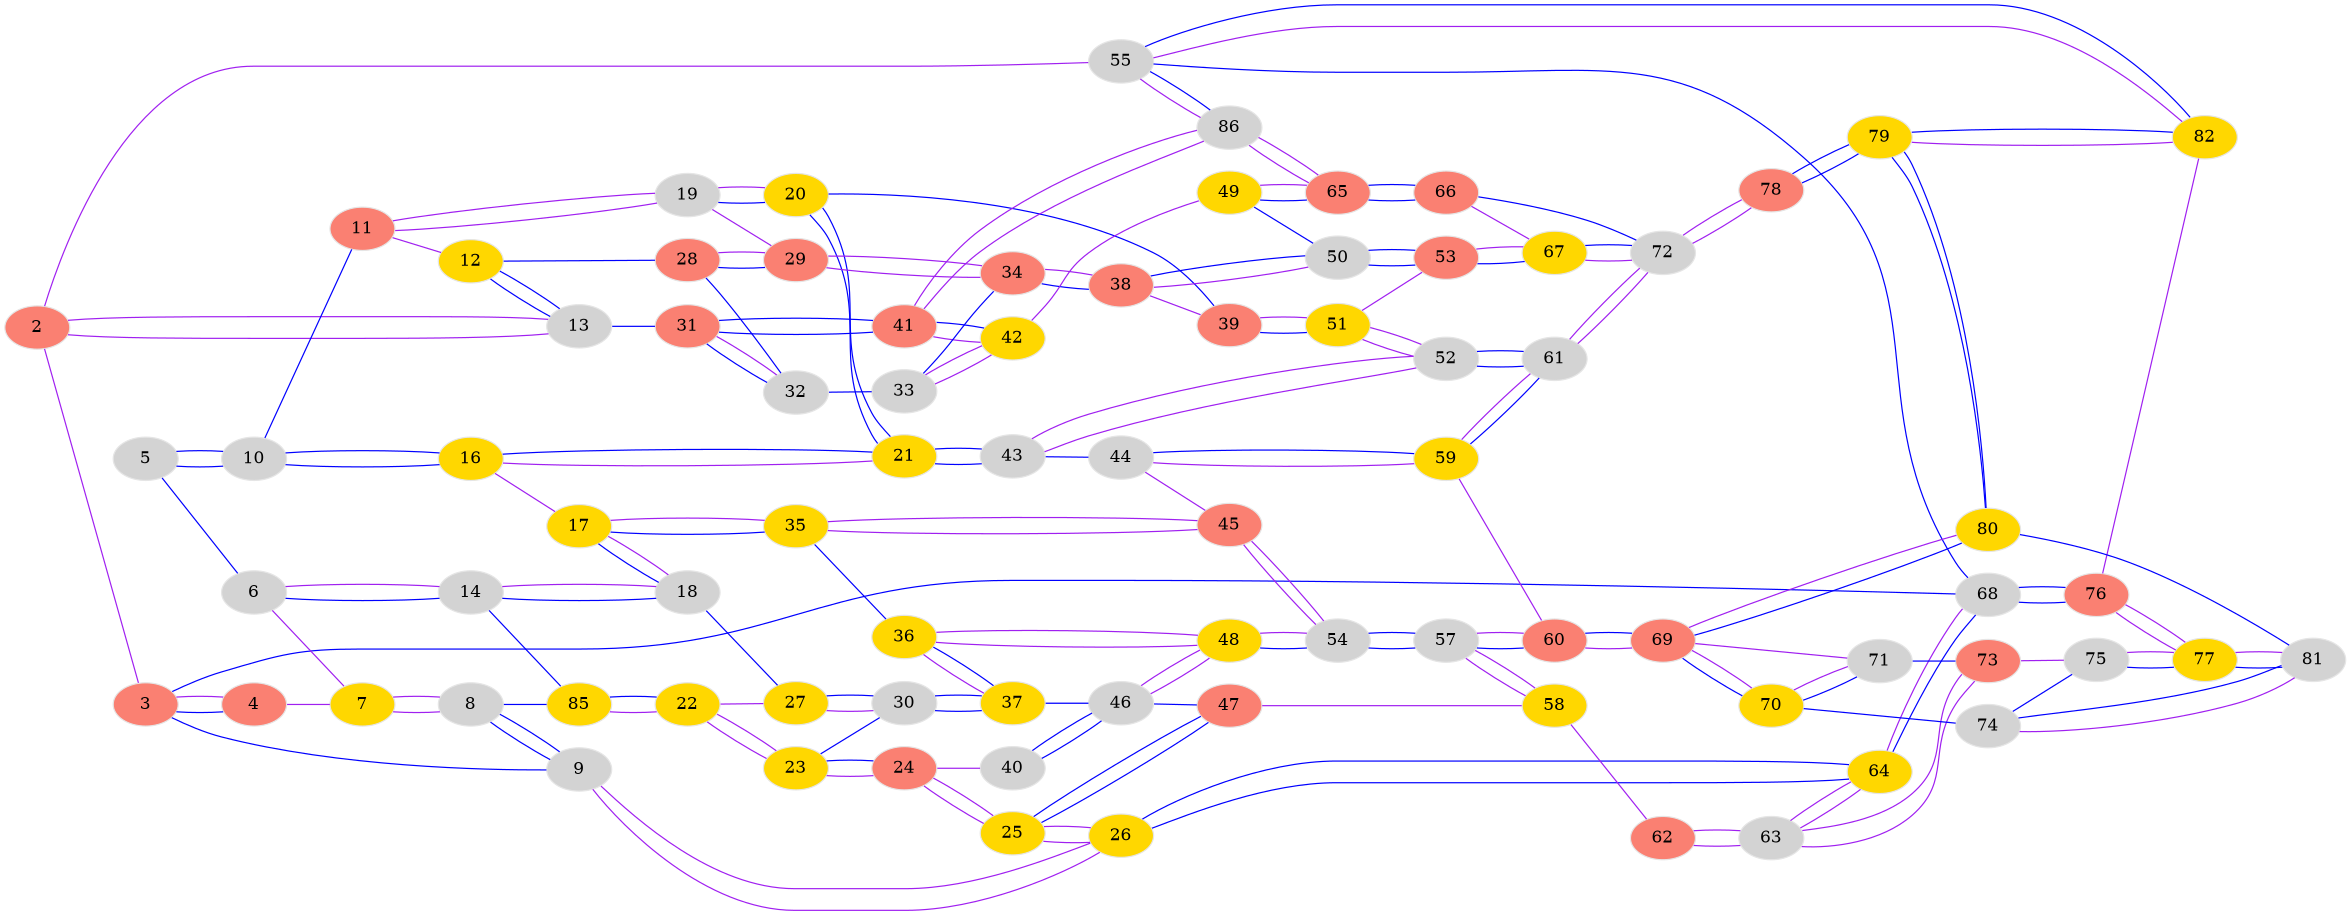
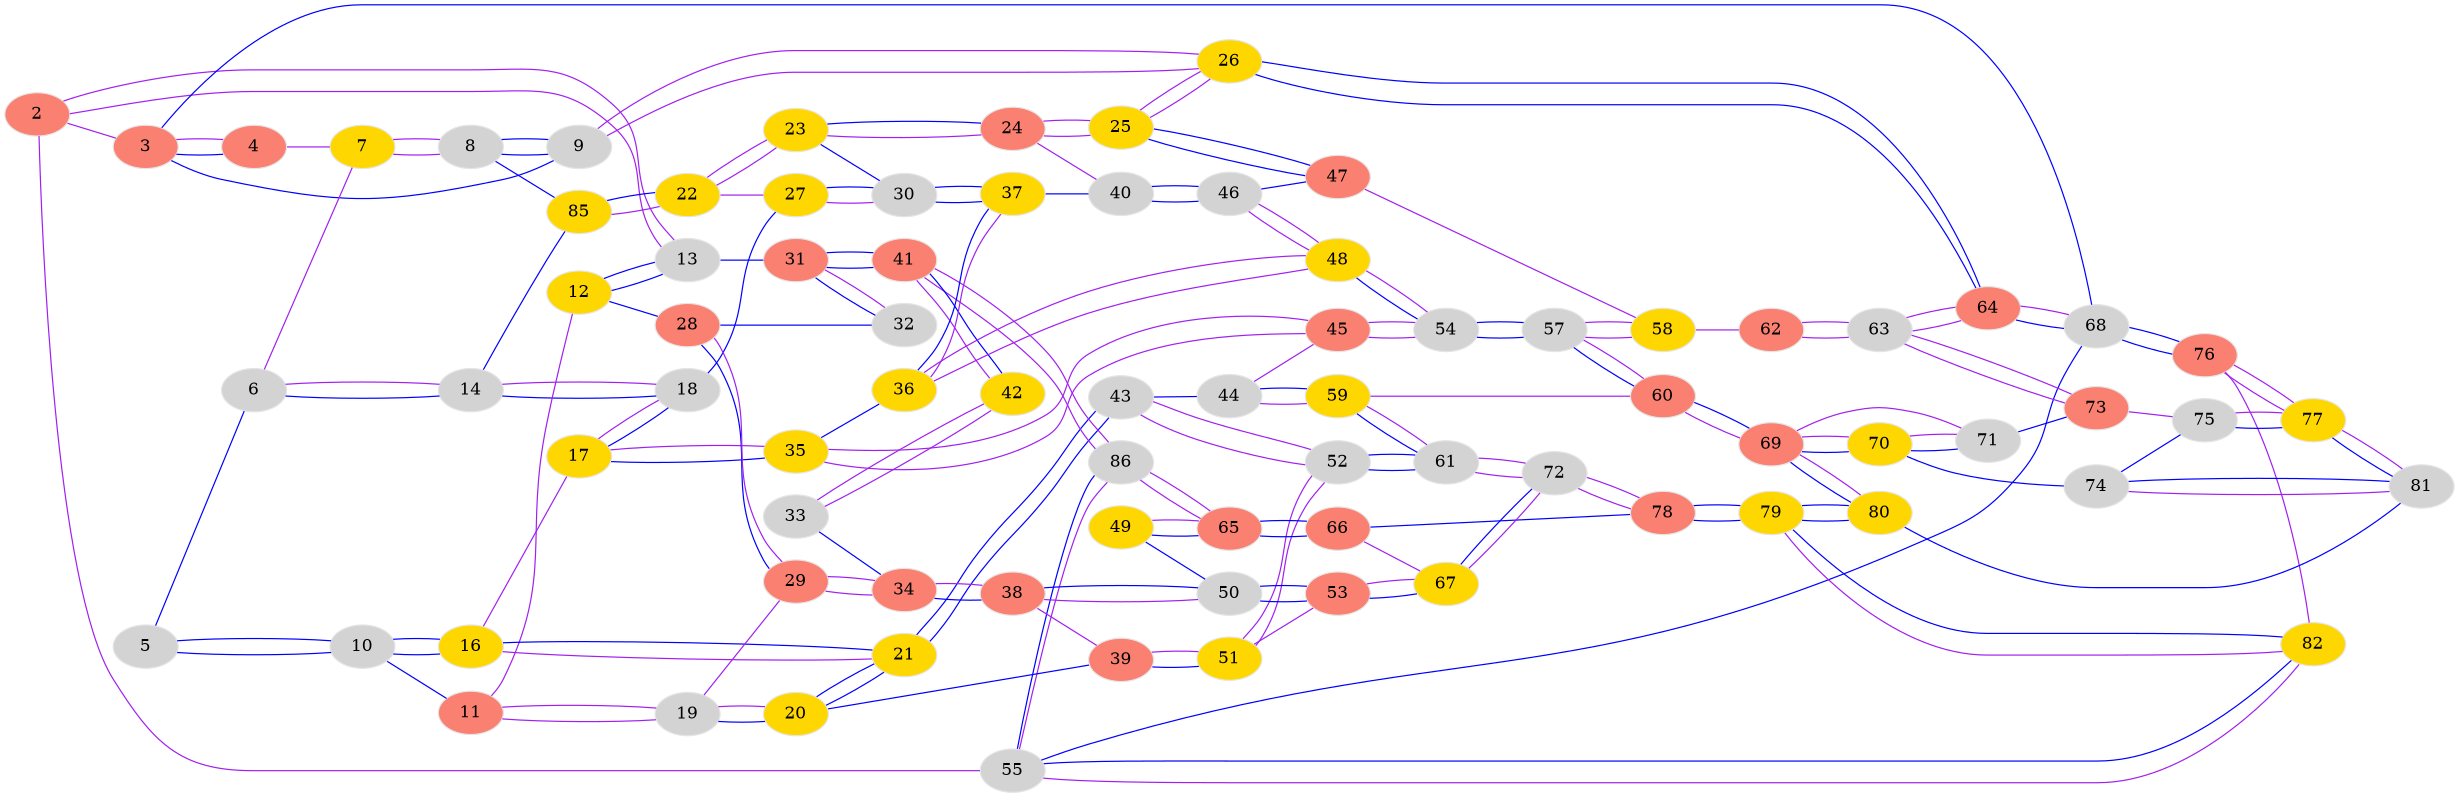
(1559, 213) -> (1487, 521)
(1102, 243) -> none
(848, 392) -> none
(1067, 703) -> (1067, 194)
(1880, 772) -> (1988, 308)
